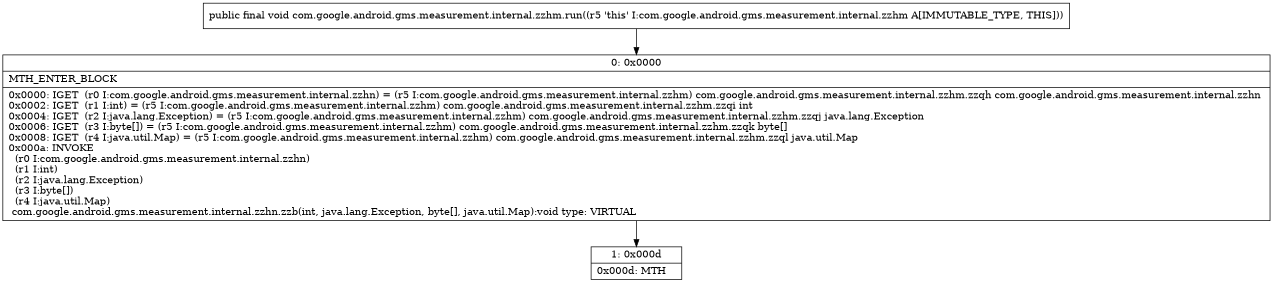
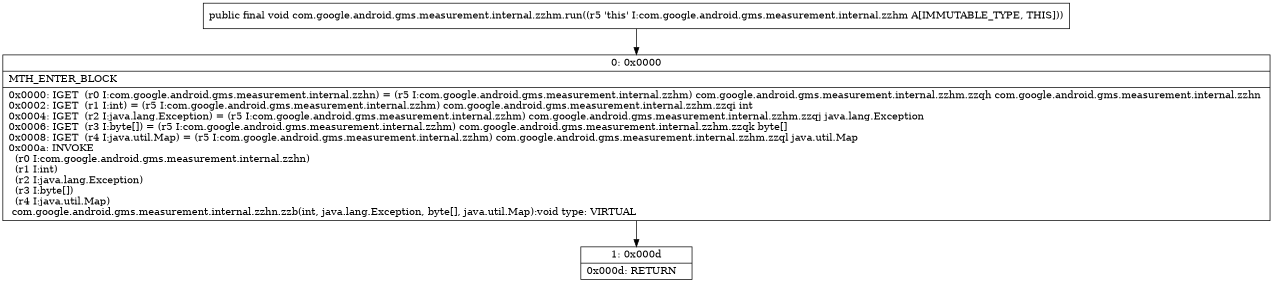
(636, 271) -> (636, 271)
